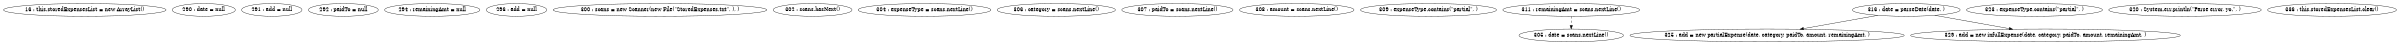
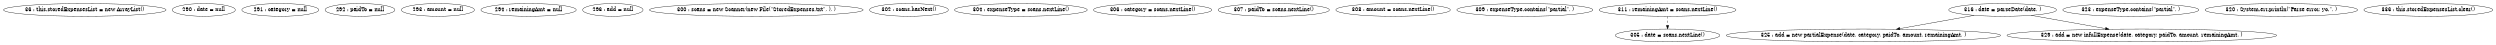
(85, 10) -> (85, 10)
(272, 10) -> (280, 10)
none -> (438, 10)
